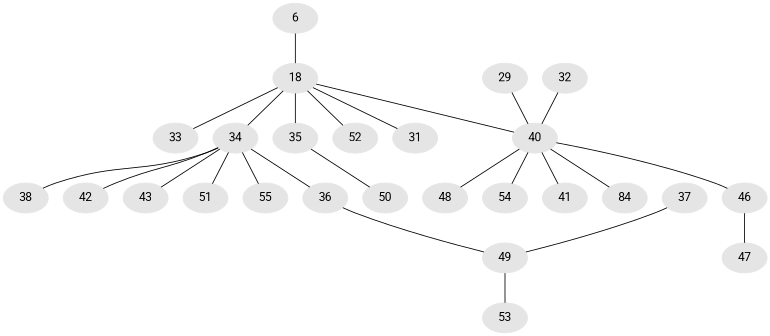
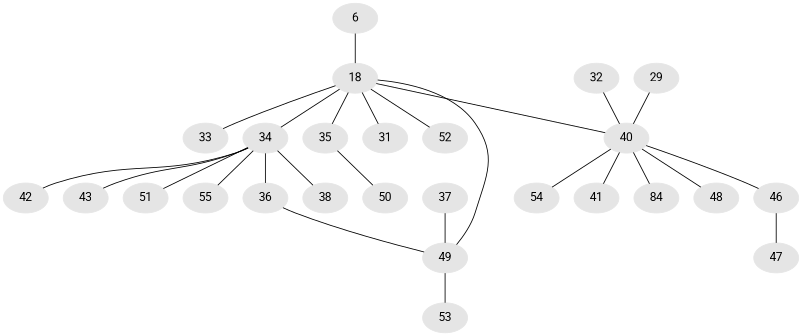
none -> (481, 132)
